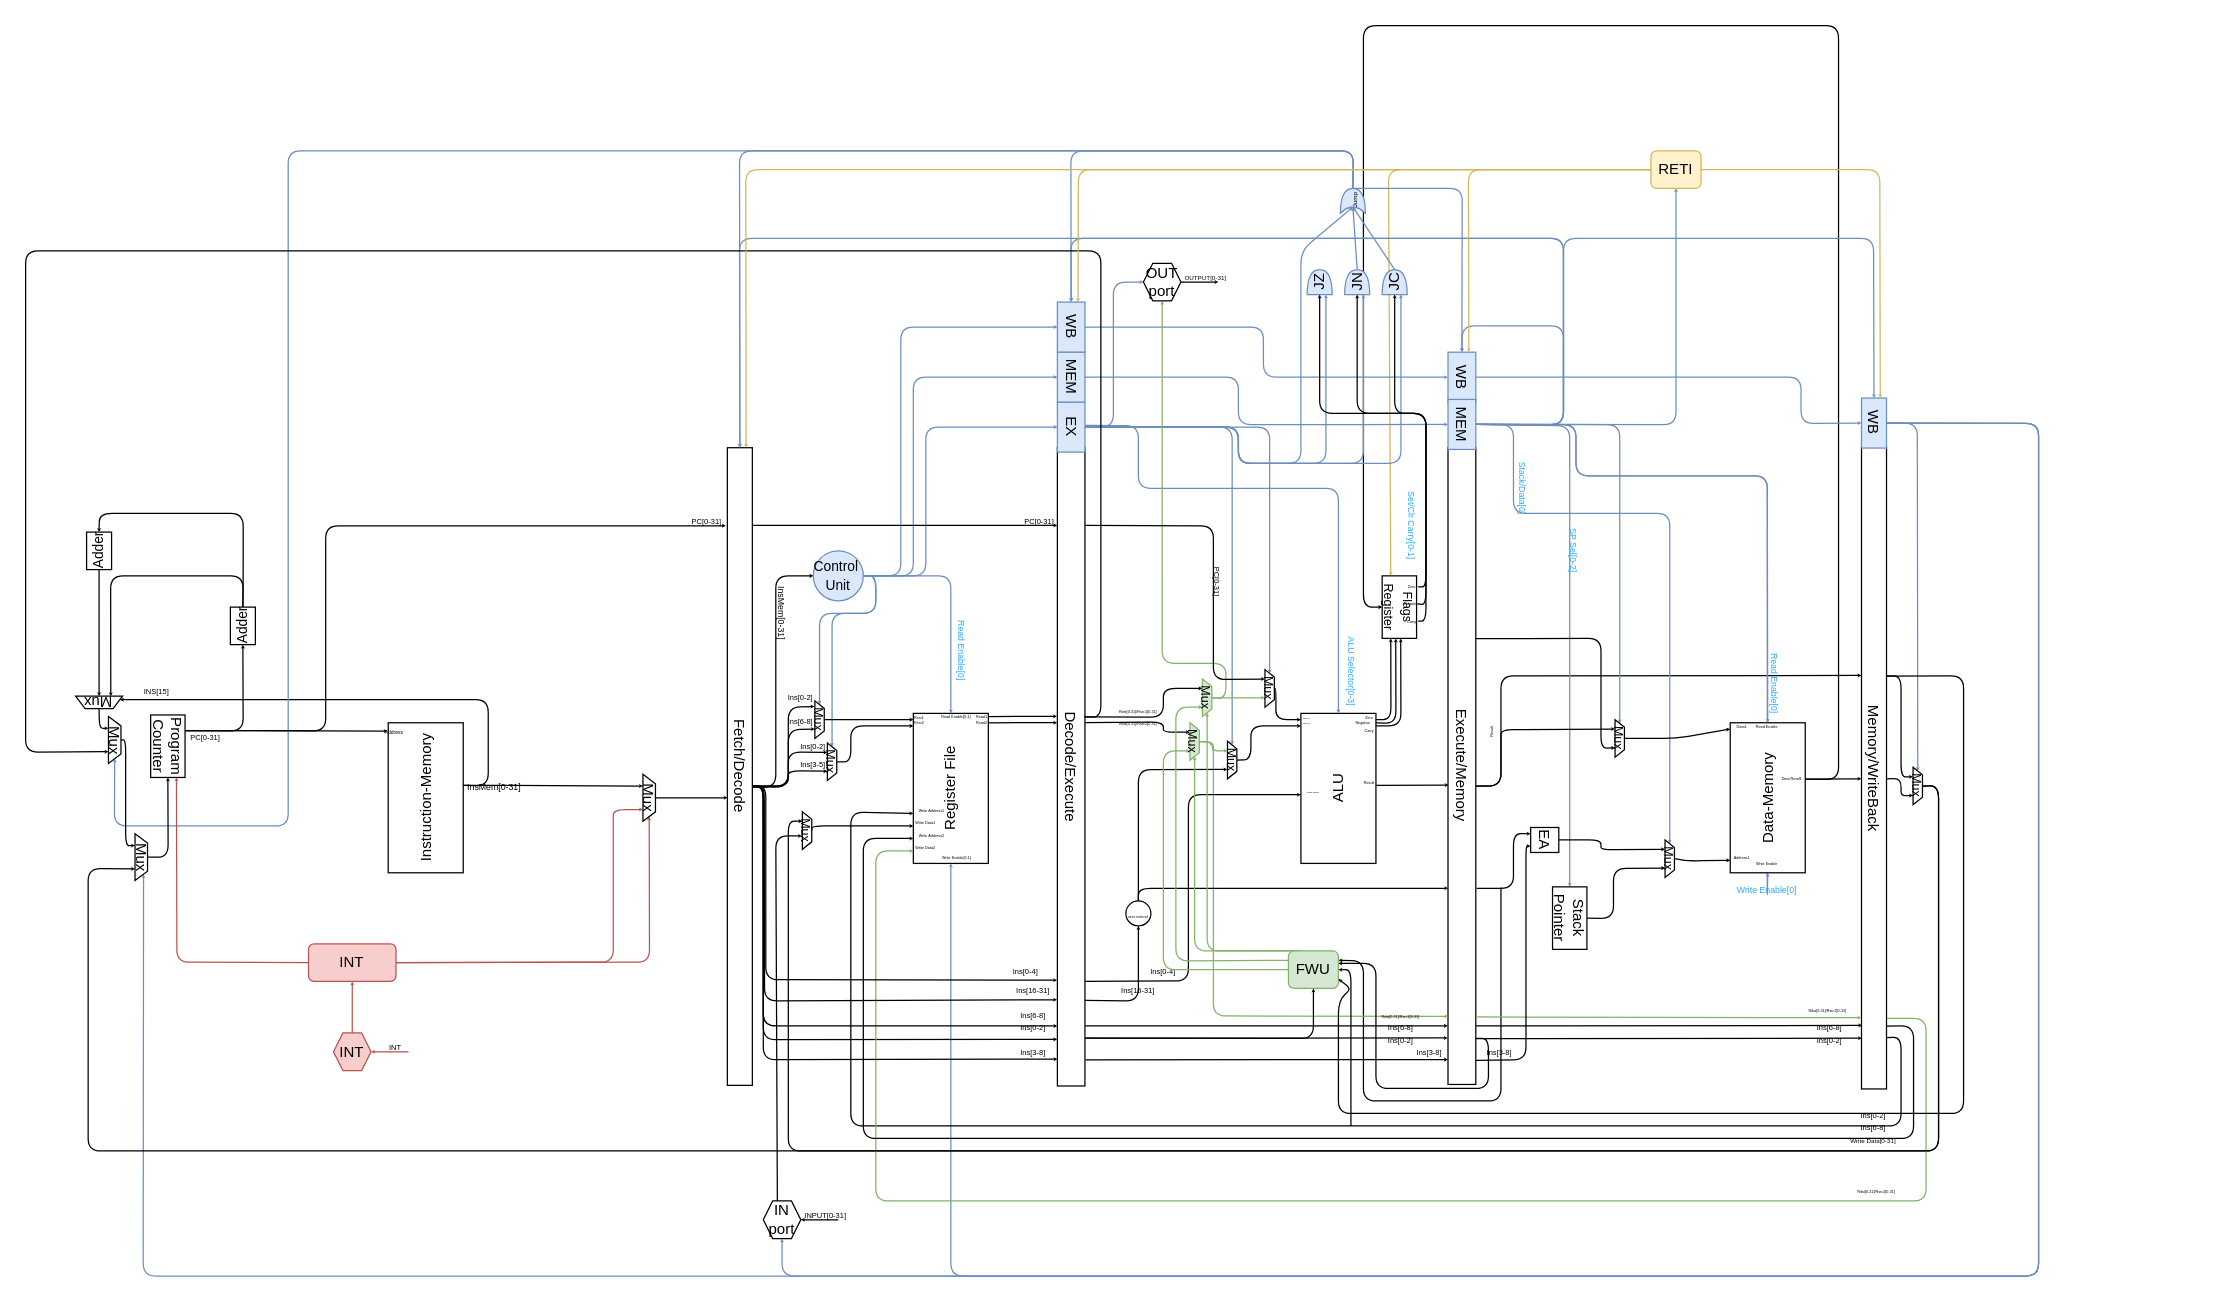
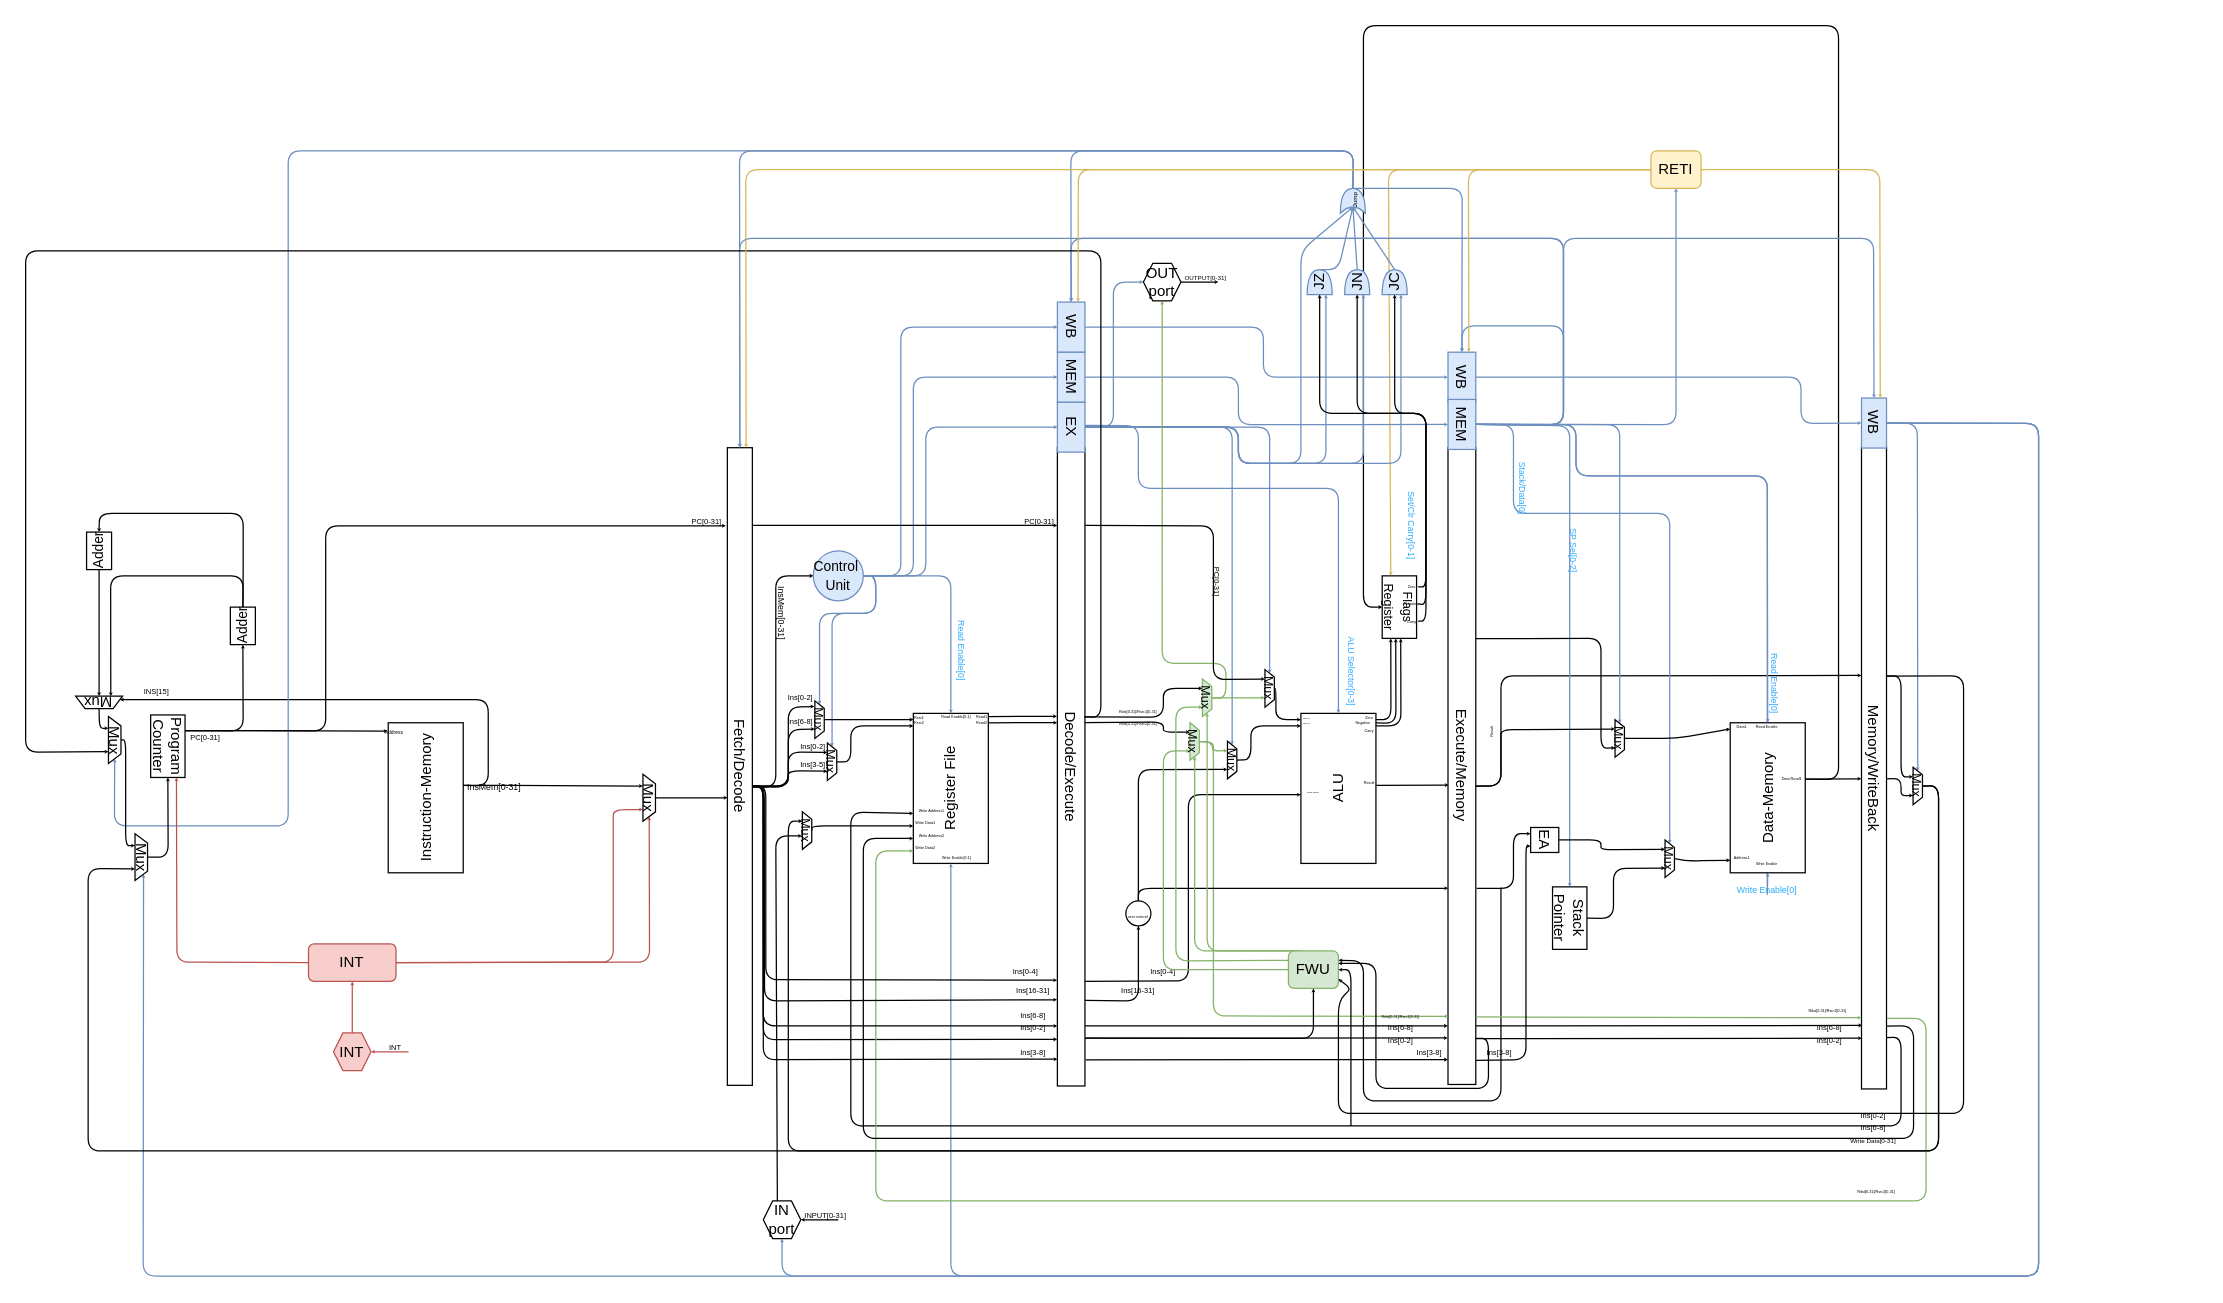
none -> (1343, 247)
